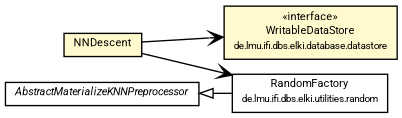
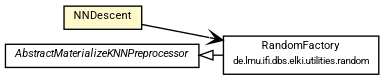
(310, 32) -> none
